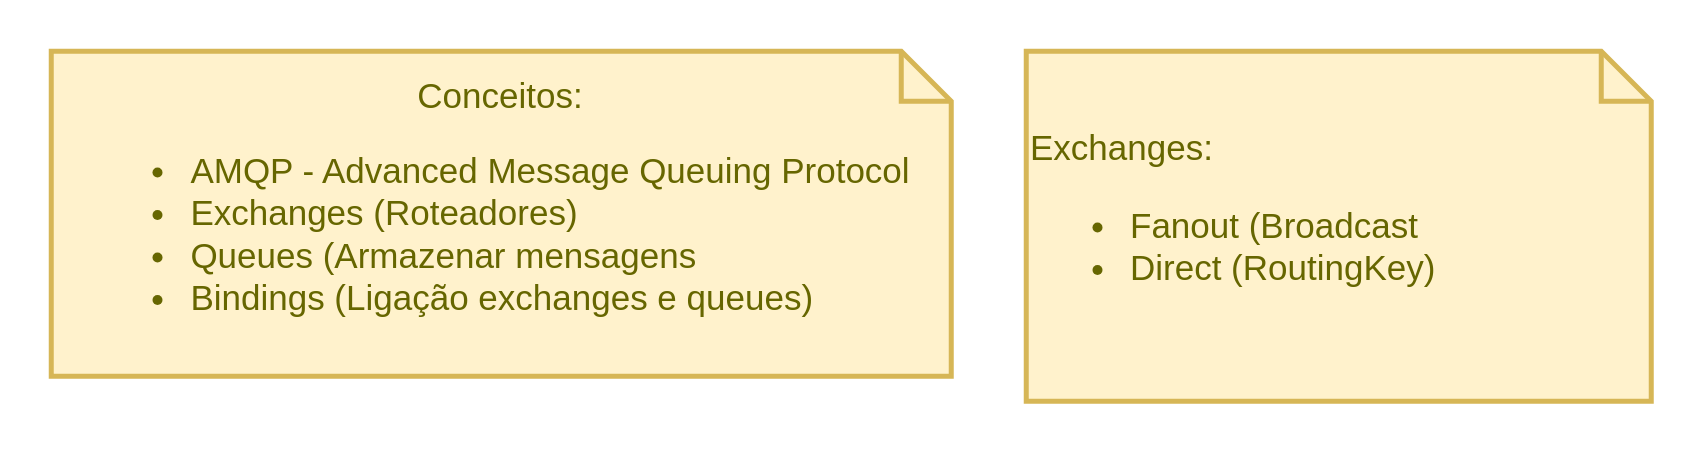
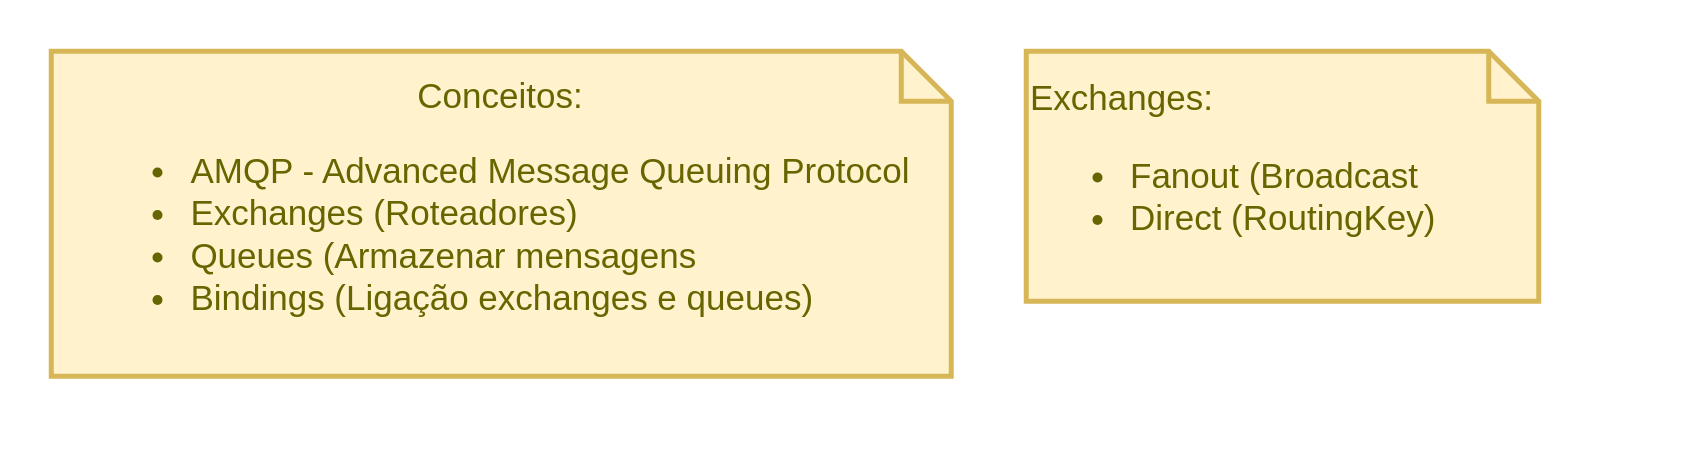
(1339, 226) -> (1283, 176)
